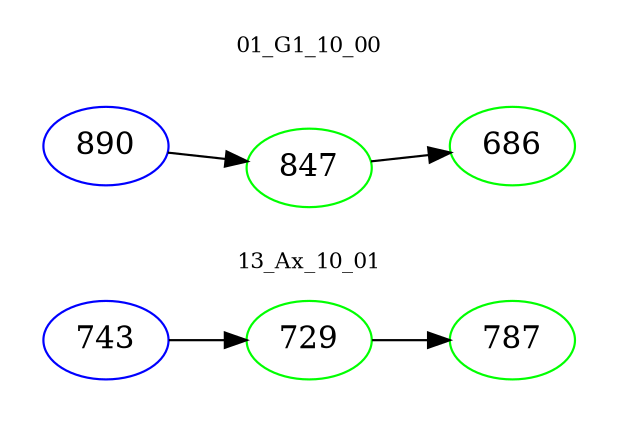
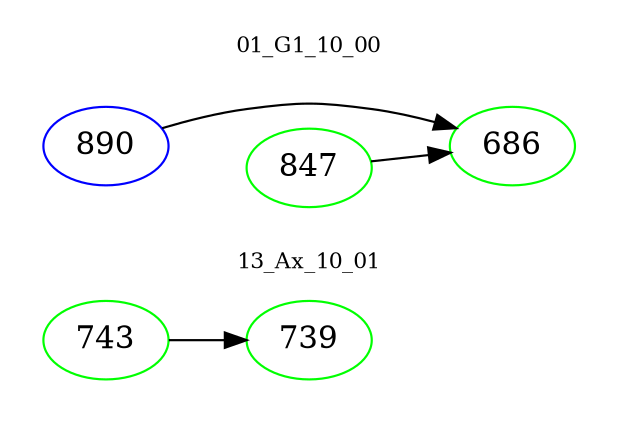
(197, 156) -> (298, 104)
(106, 340) -> (106, 340)
(309, 340) -> (309, 340)
(512, 340) -> none
